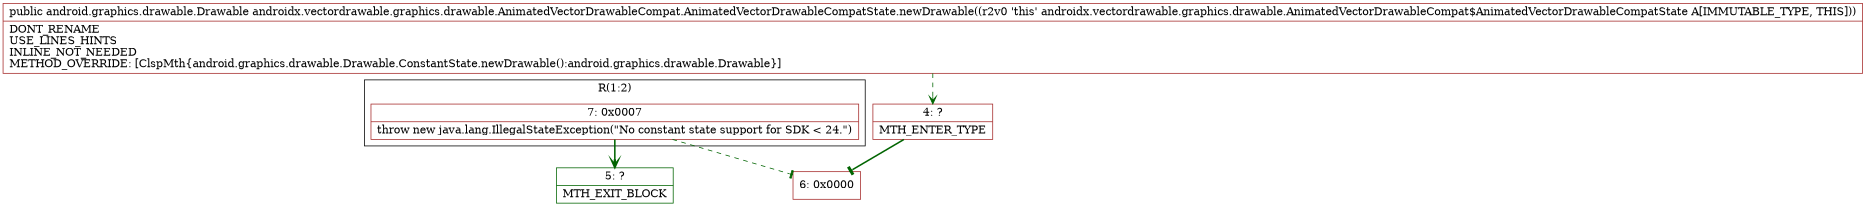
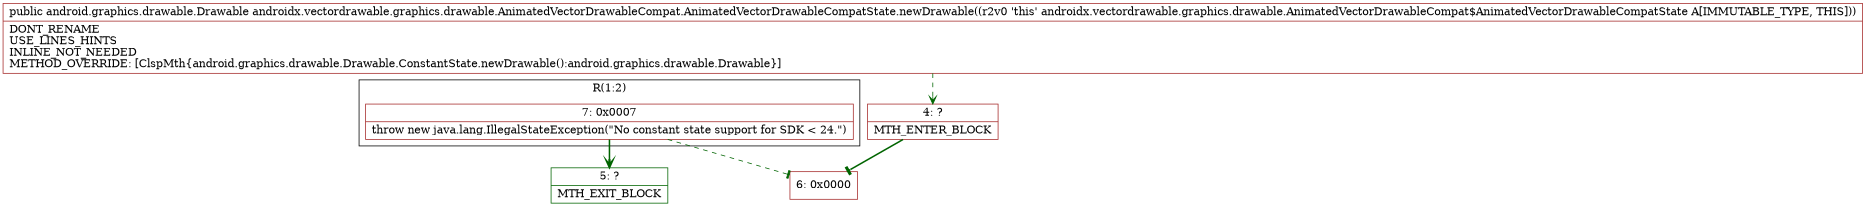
(933, 130) -> (933, 130)
